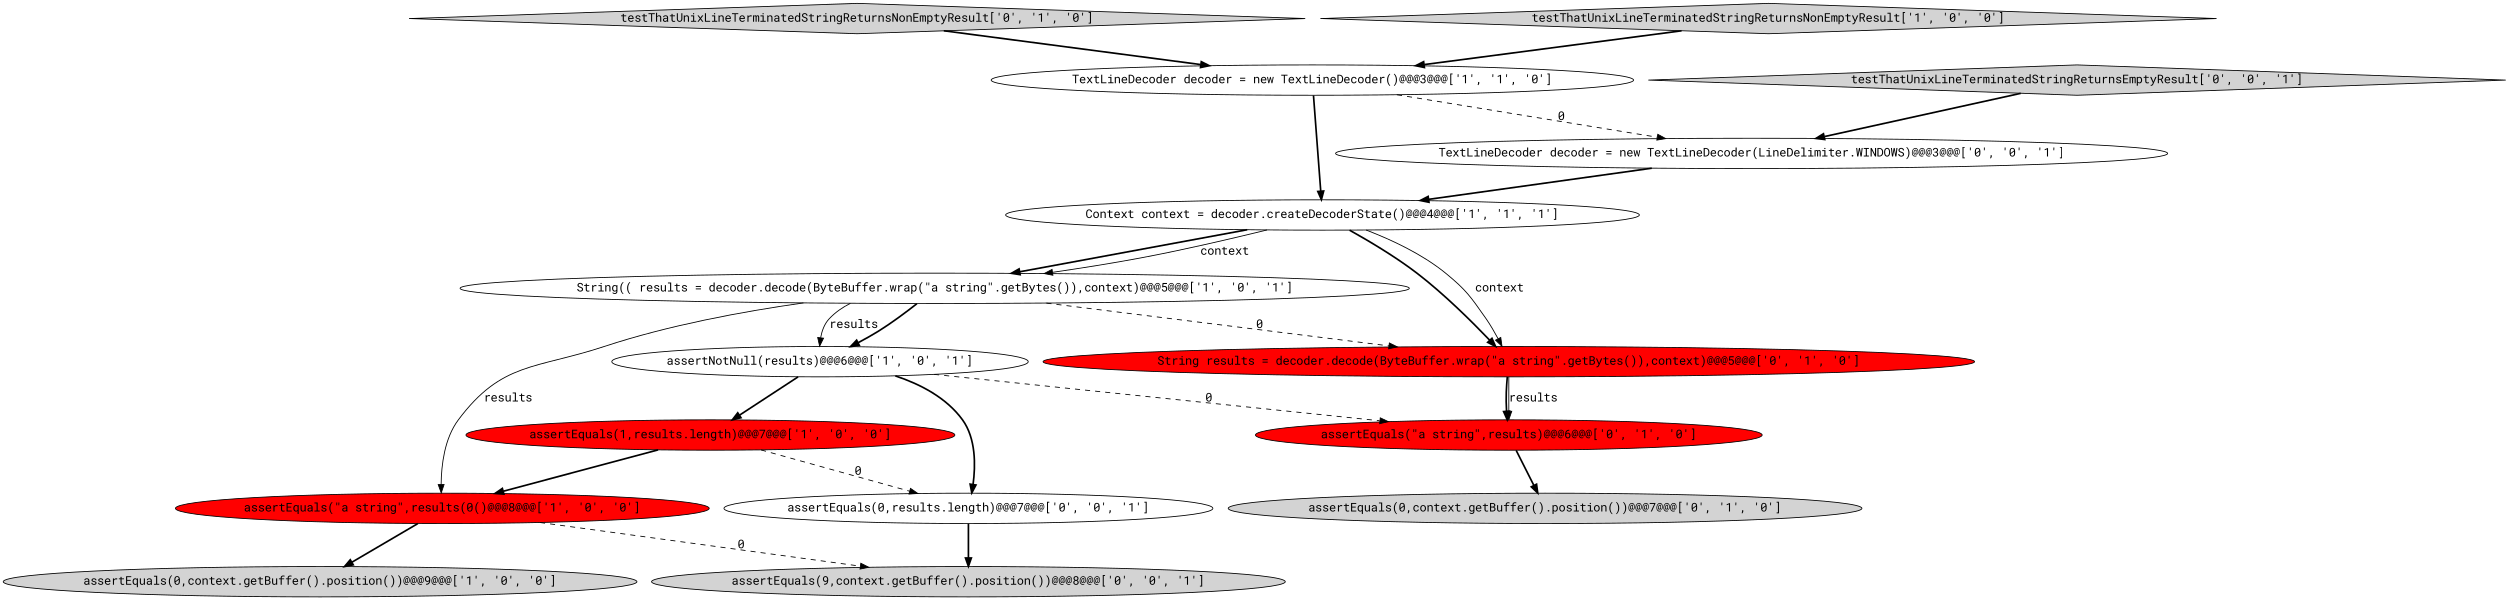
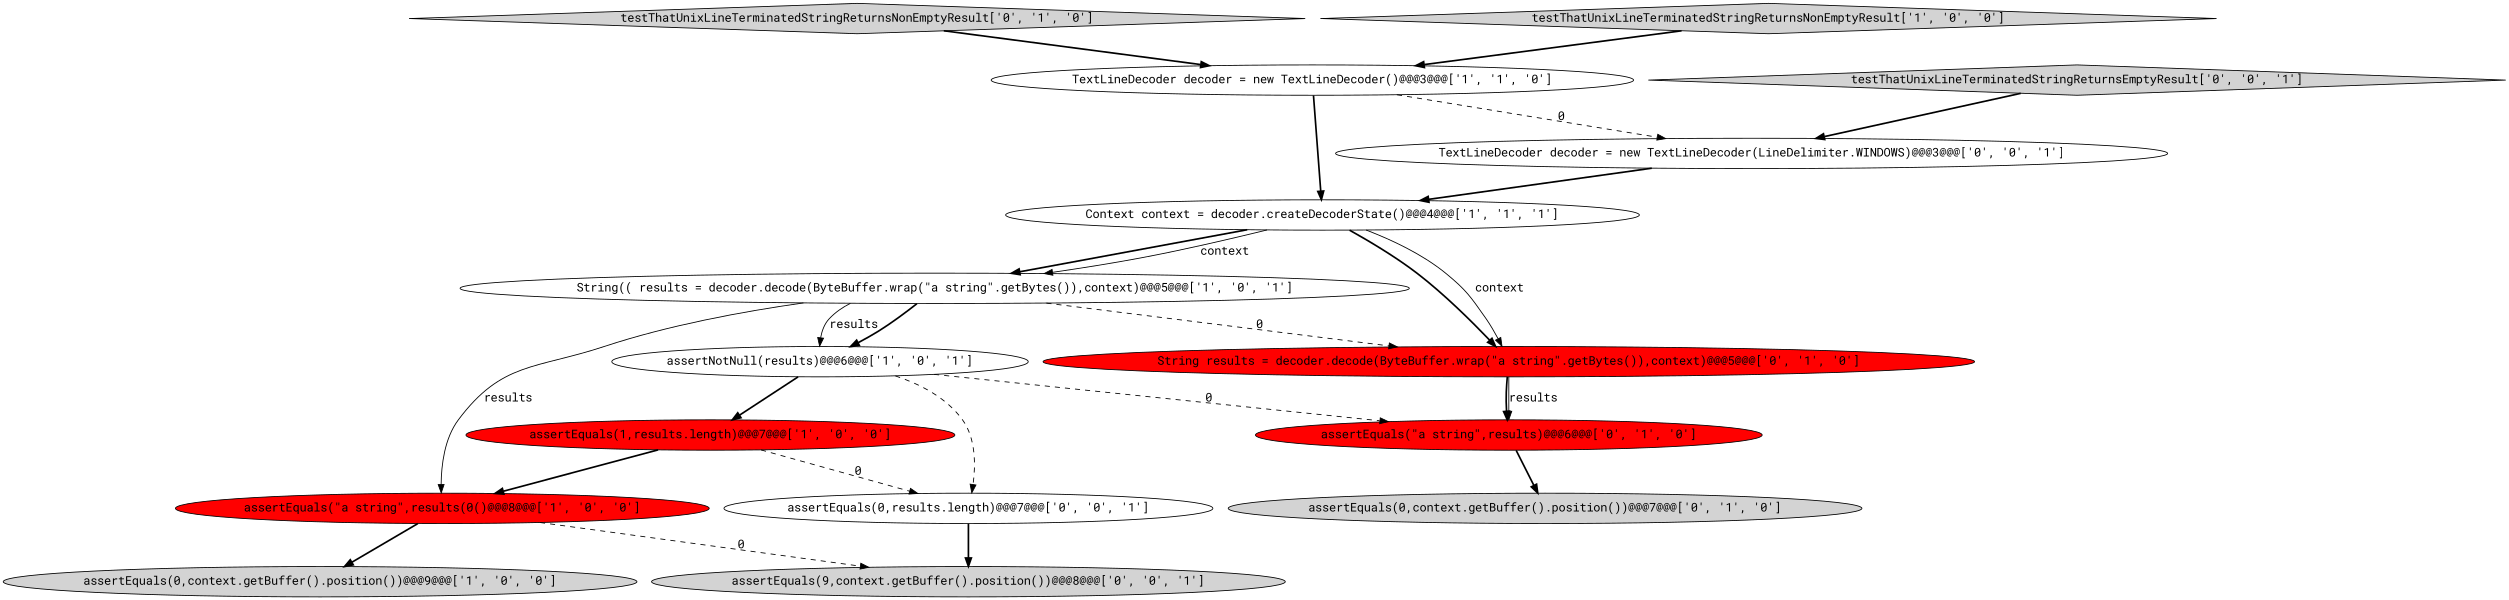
(958, 414) -> (958, 414)
